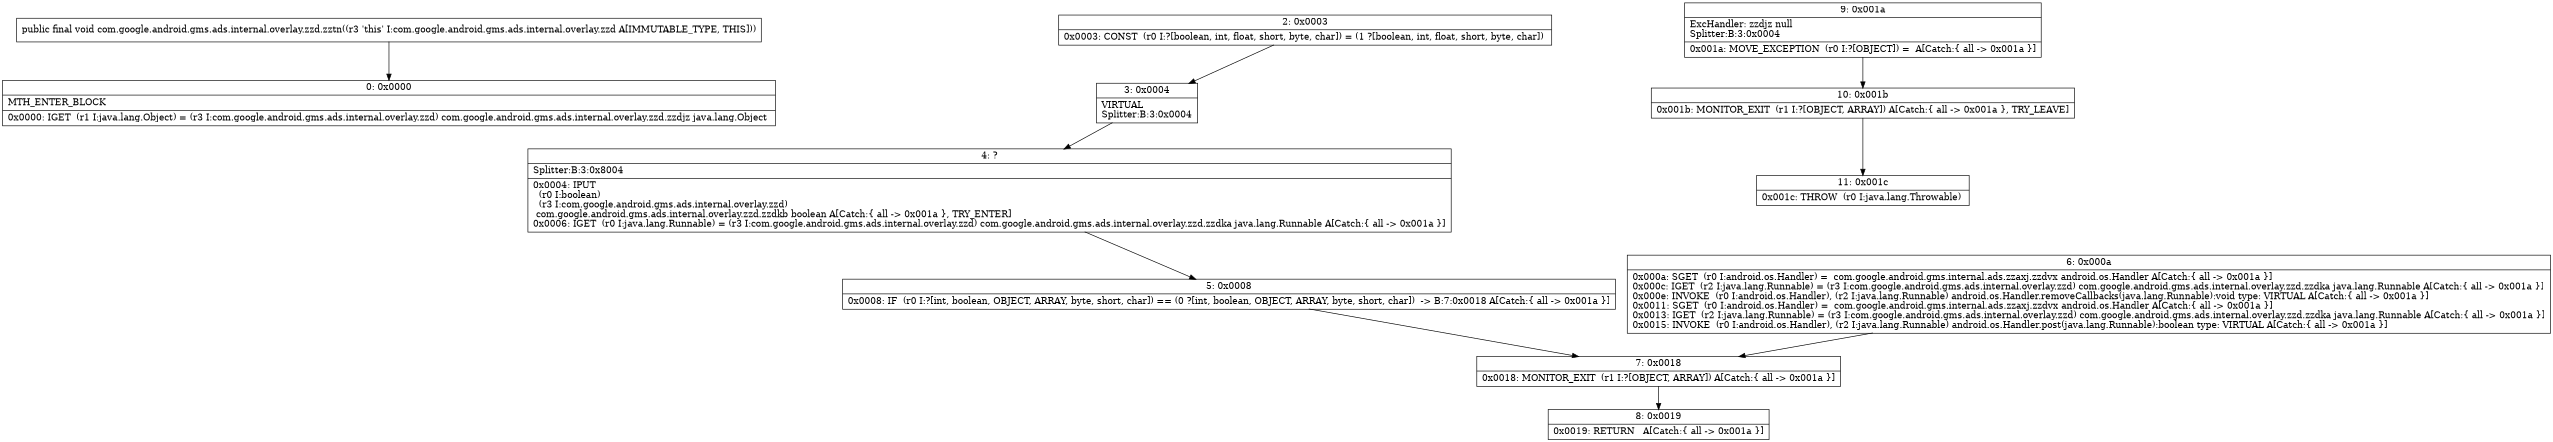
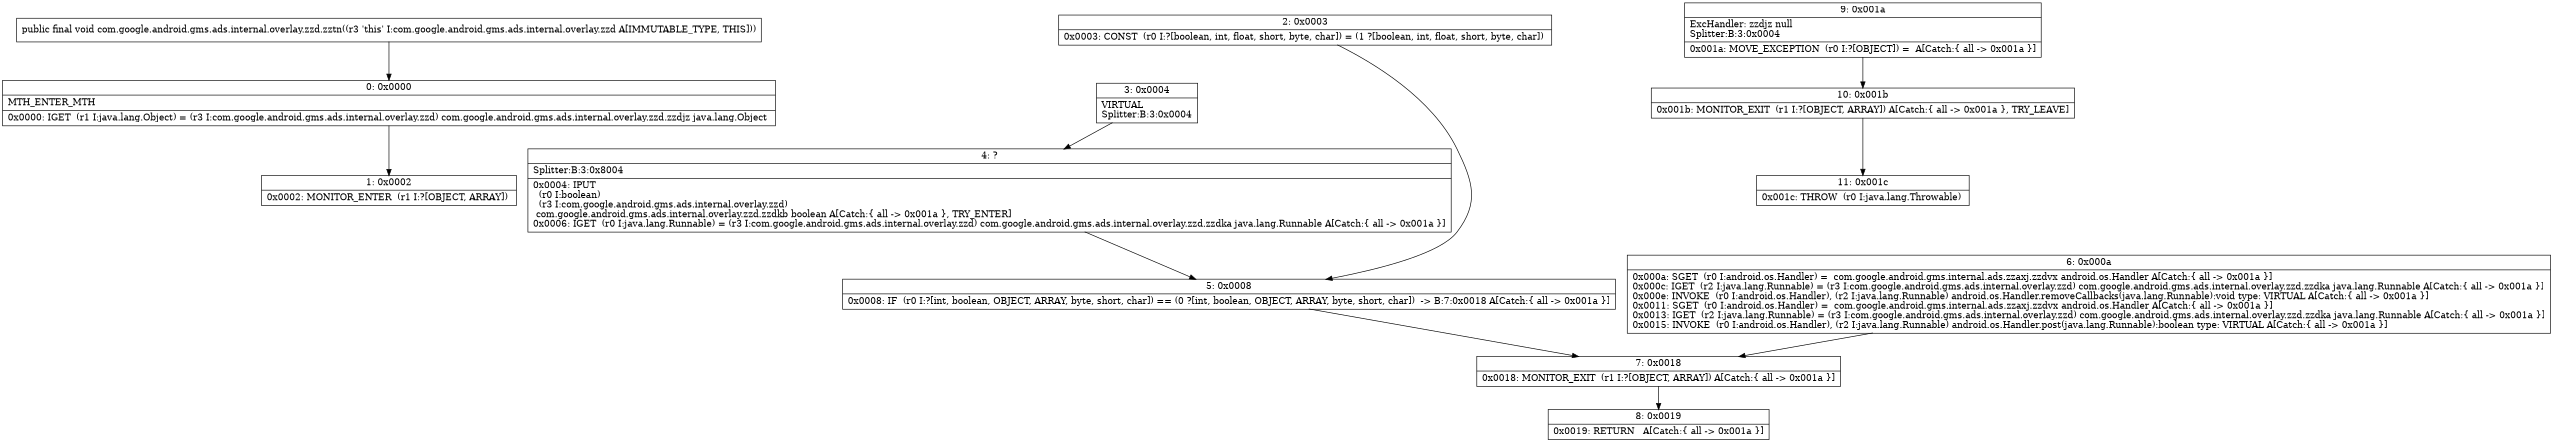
(1234, 63) -> (1469, 178)
(57, 102) -> (52, 102)
none -> (389, 190)
